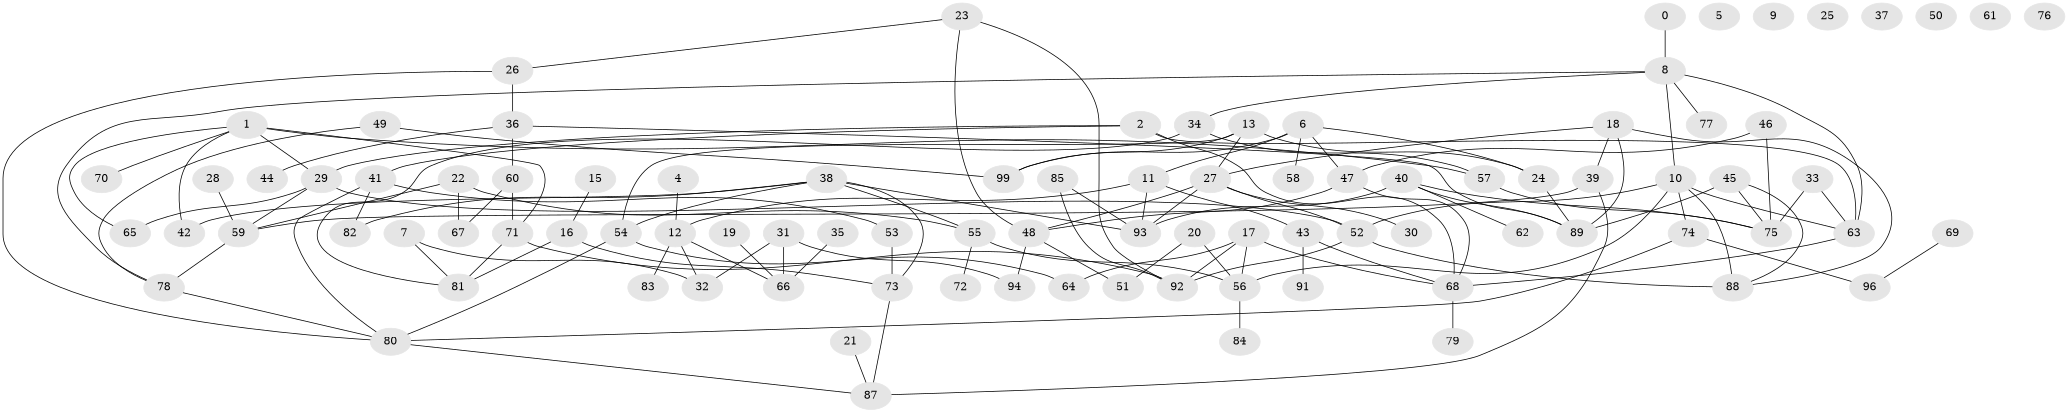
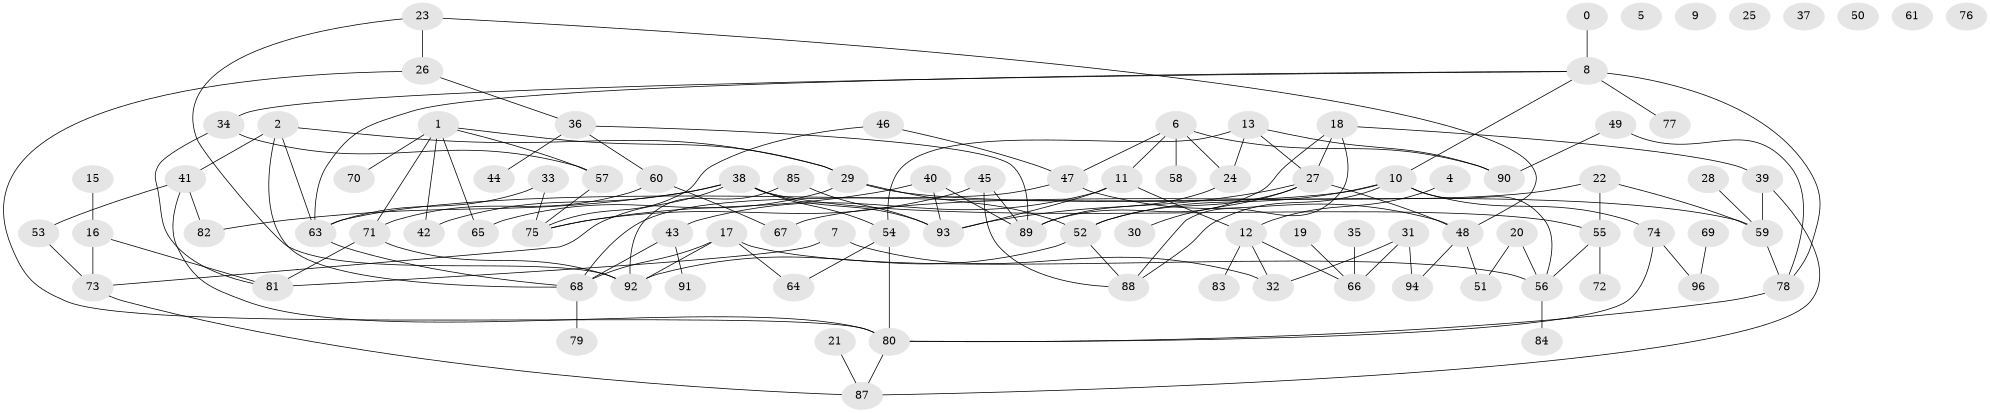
(1003, 179) -> (1504, 179)
(1523, 233) -> none
